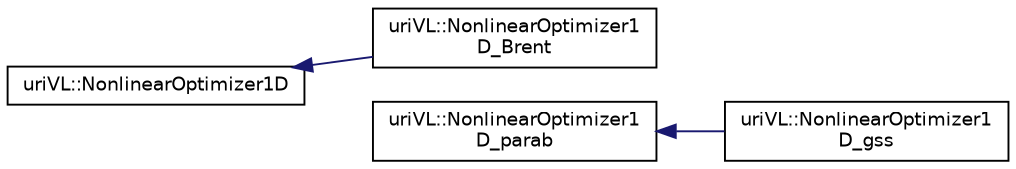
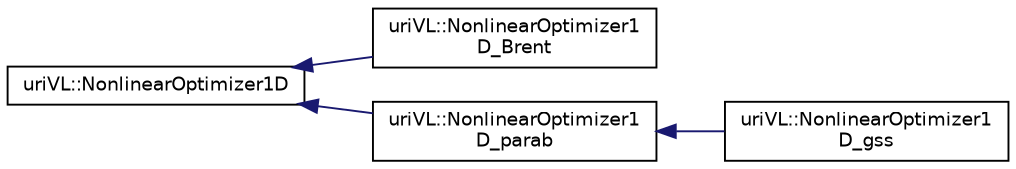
none -> (345, 110)
